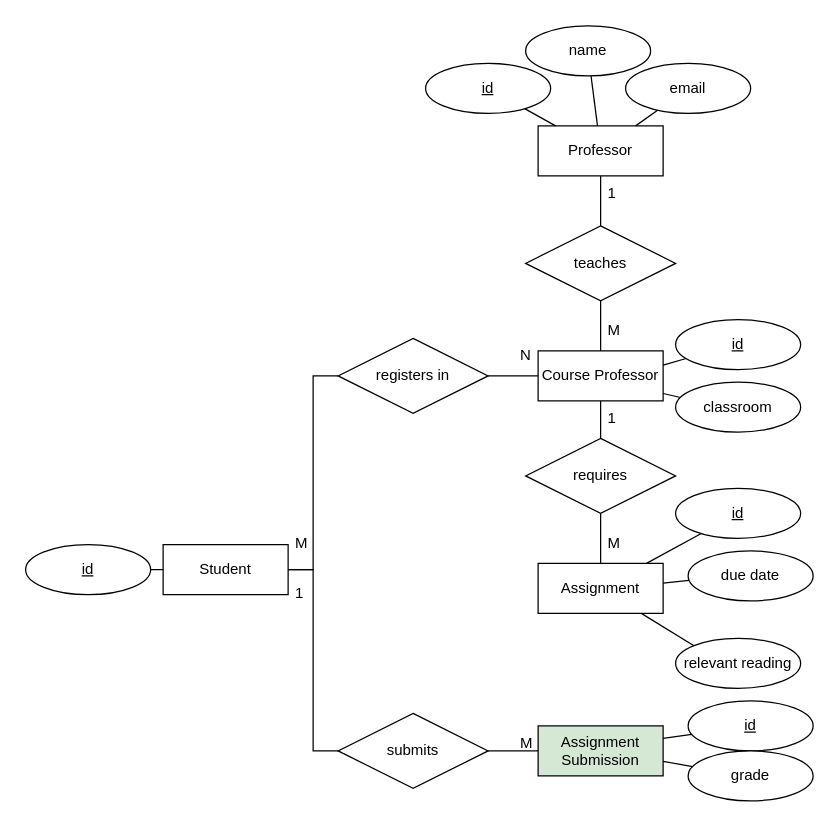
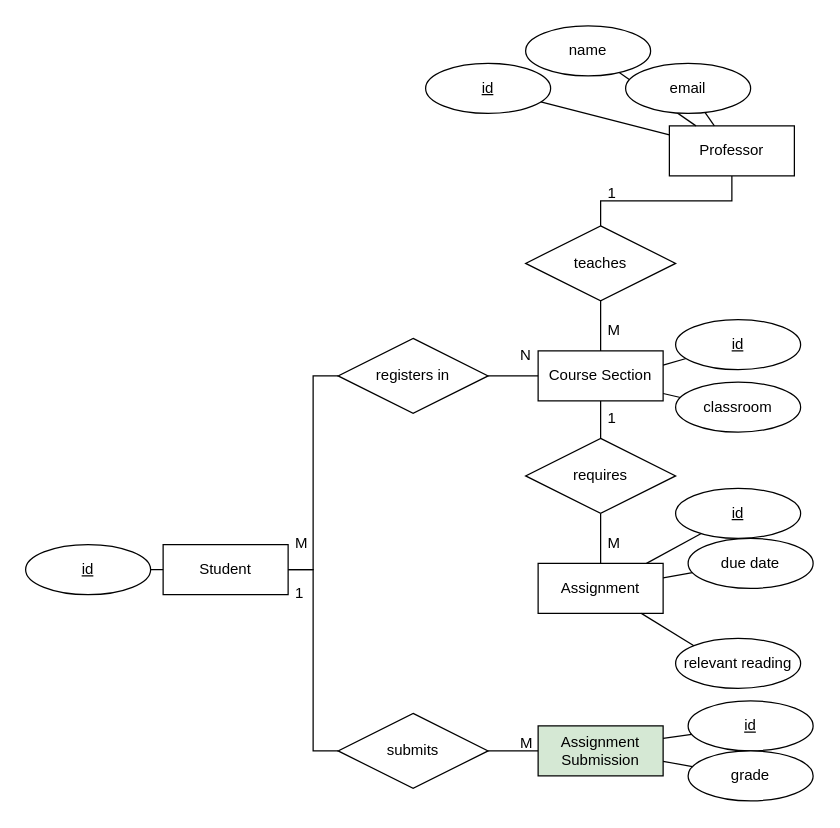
(601, 151) -> (732, 151)
(601, 376) -> (601, 376)
(751, 576) -> (751, 563)
